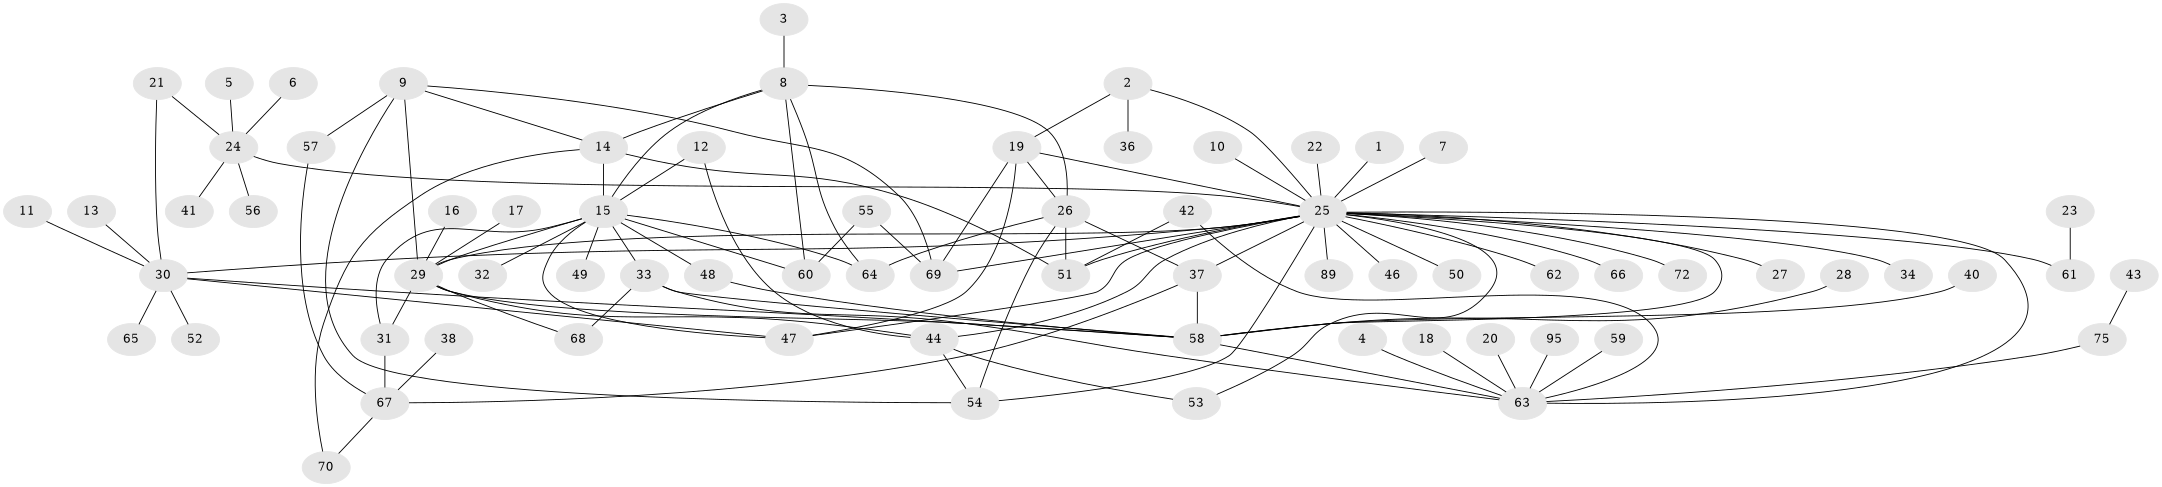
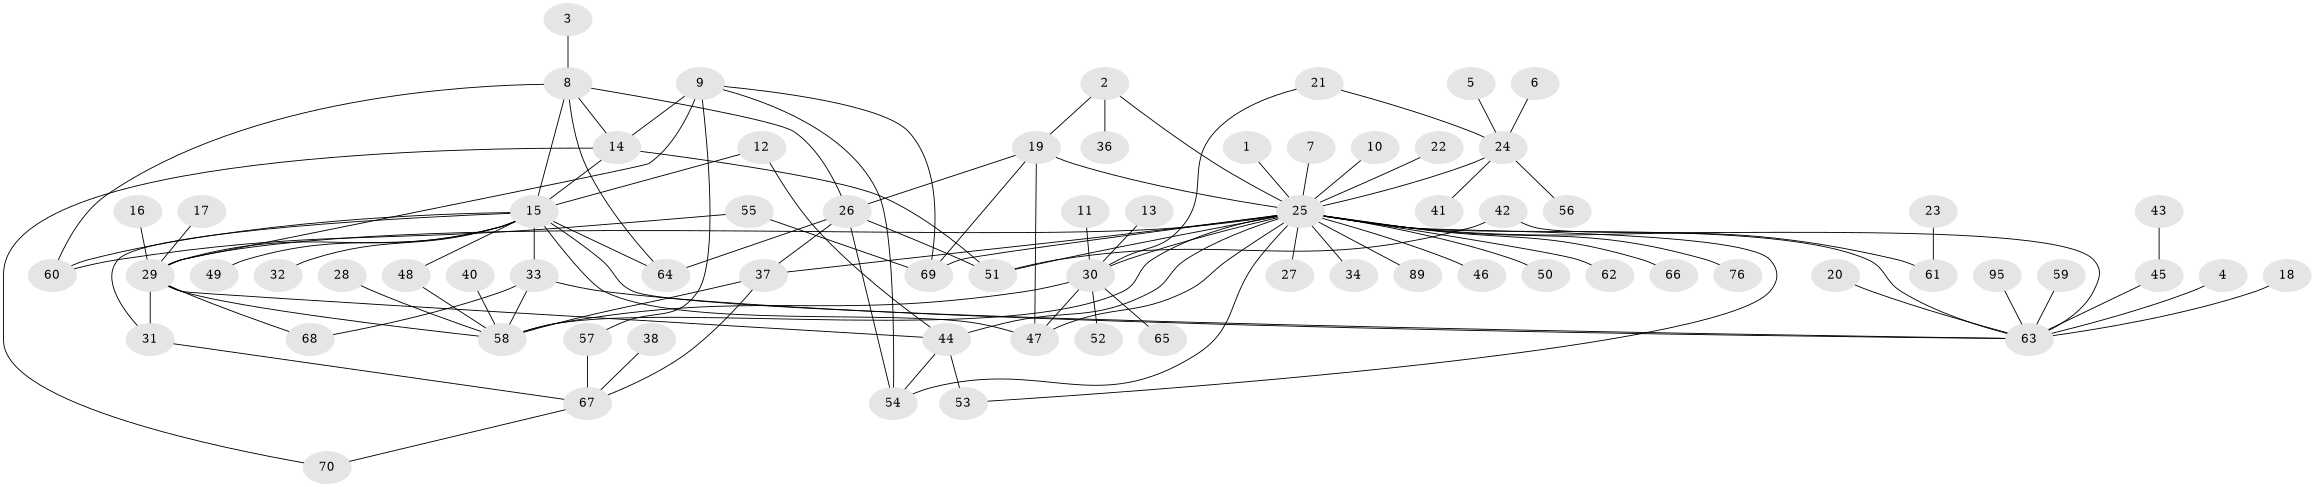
(1683, 276) -> (1738, 276)
(2102, 340) -> (2159, 276)
(1360, 372) -> (1265, 324)
